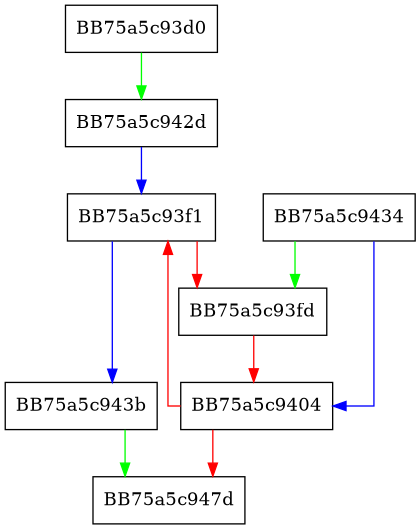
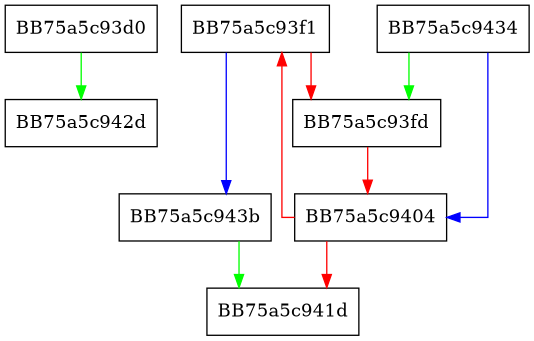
(141, 164) -> none
(169, 500) -> (283, 312)
